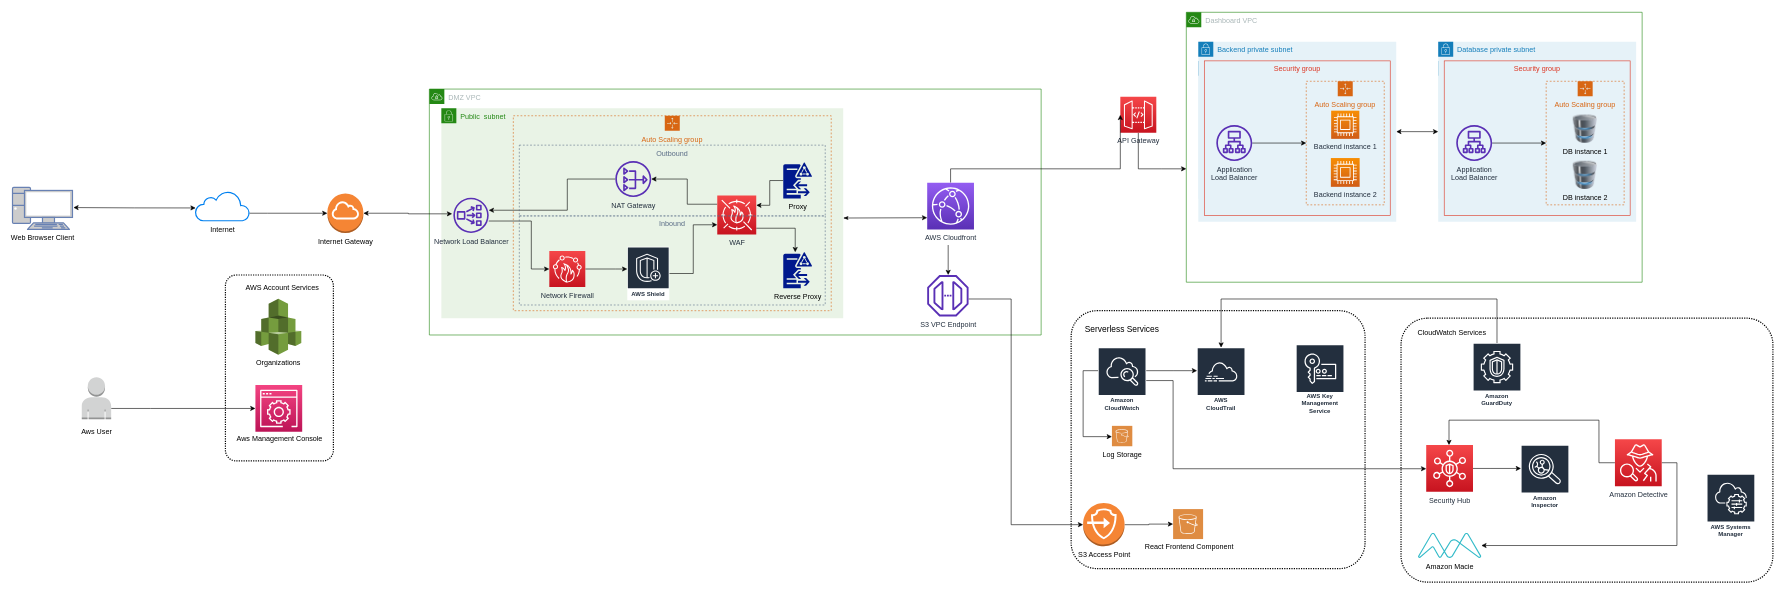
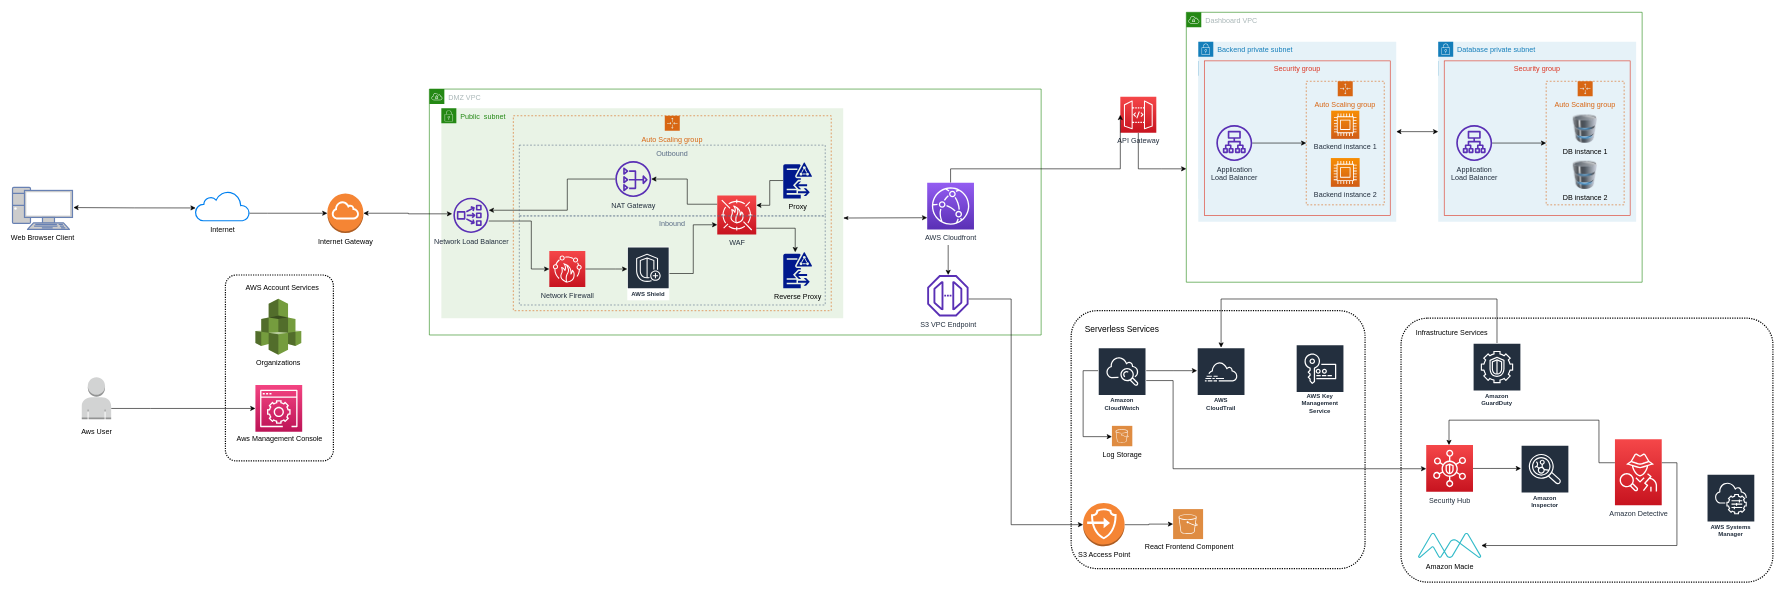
(1452, 333) -> (1452, 333)
(1639, 463) -> (1639, 473)
